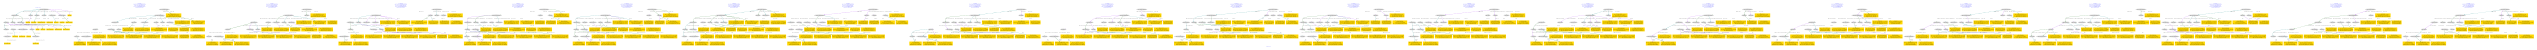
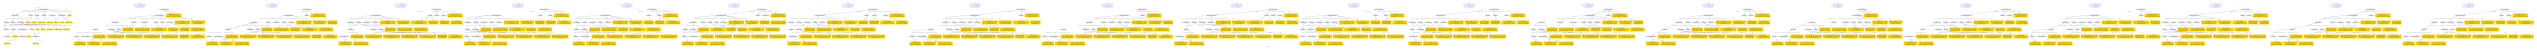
(22, 36) -> (22, 36)
